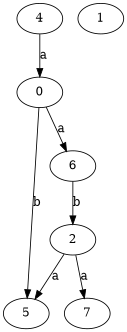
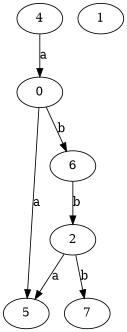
(61, 129) -> (62, 129)
(37, 203) -> (37, 203)
(84, 277) -> (85, 277)
